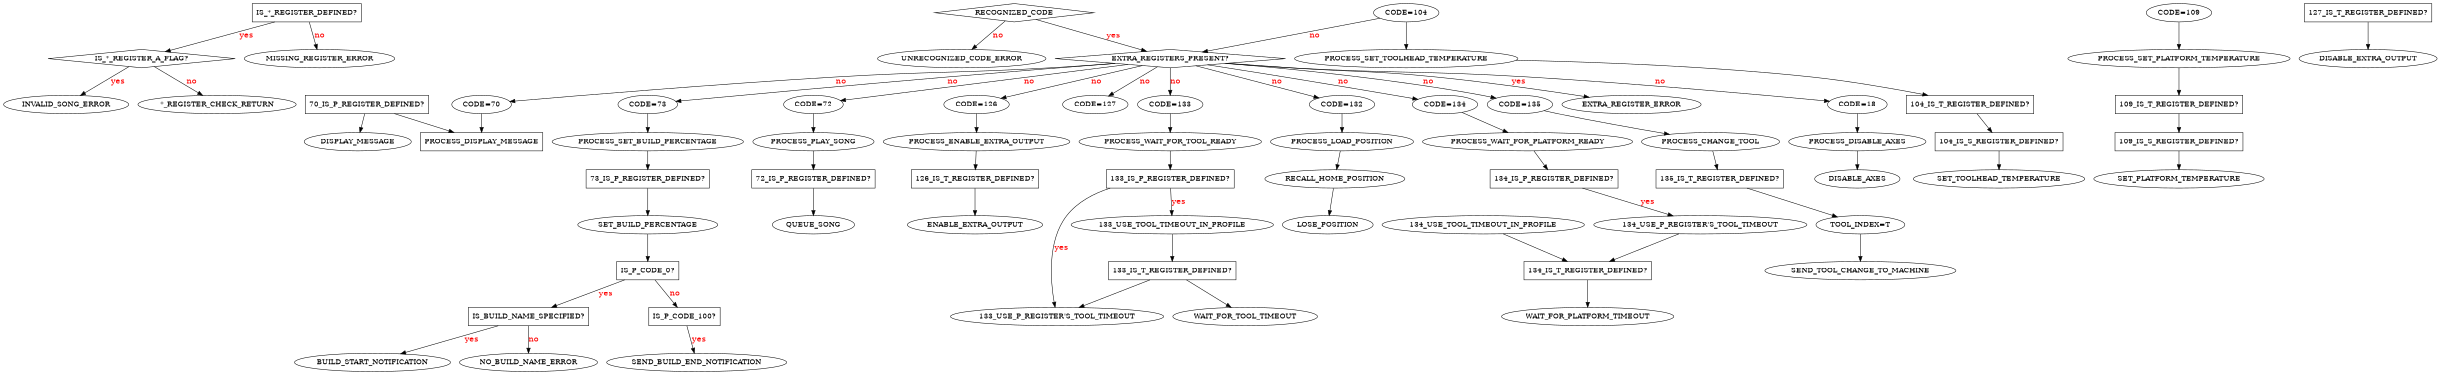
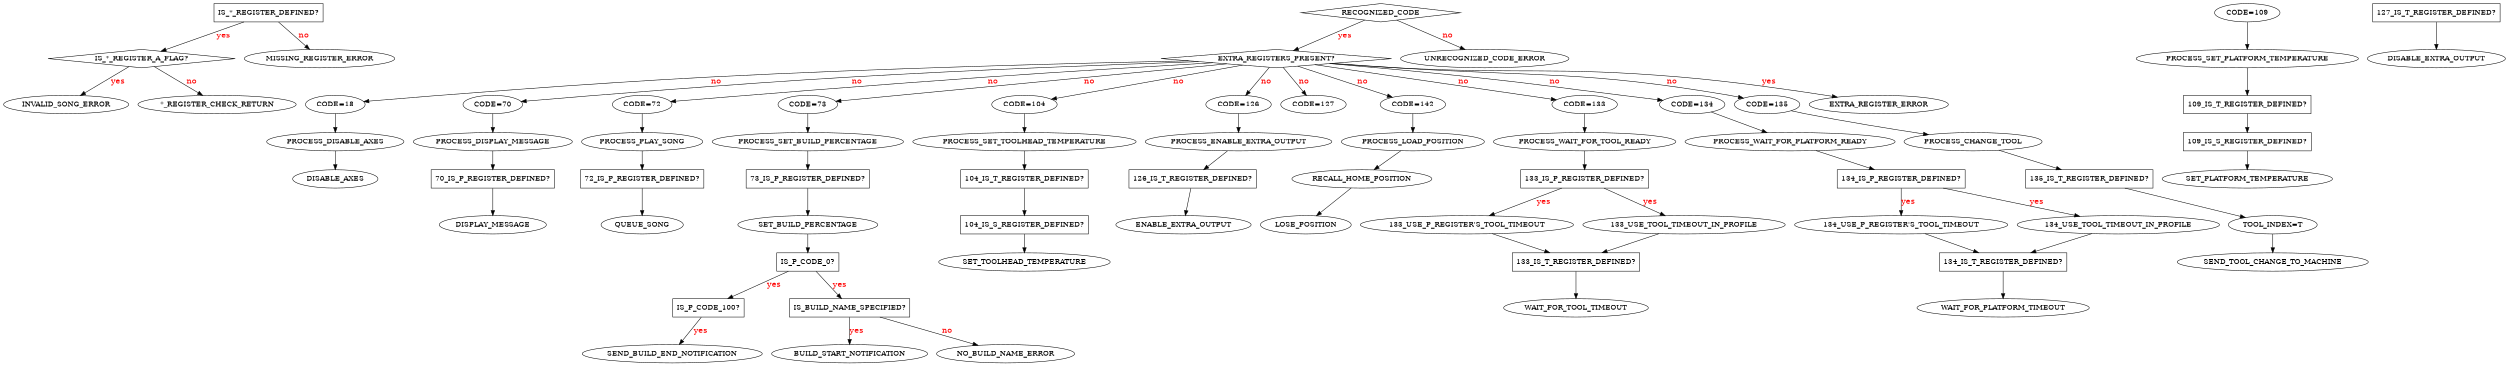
(1294, 35) -> (1150, 82)
(1342, 104) -> (1413, 104)
(422, 122) -> (493, 158)
(482, 142) -> (493, 142)
none -> (2009, 202)
(1117, 293) -> (1519, 242)
(675, 294) -> (774, 285)
